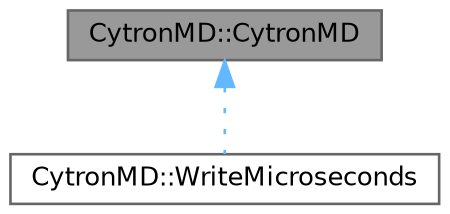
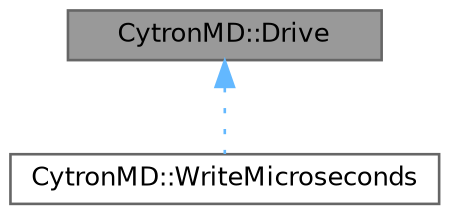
(225, 35) -> (225, 35)
